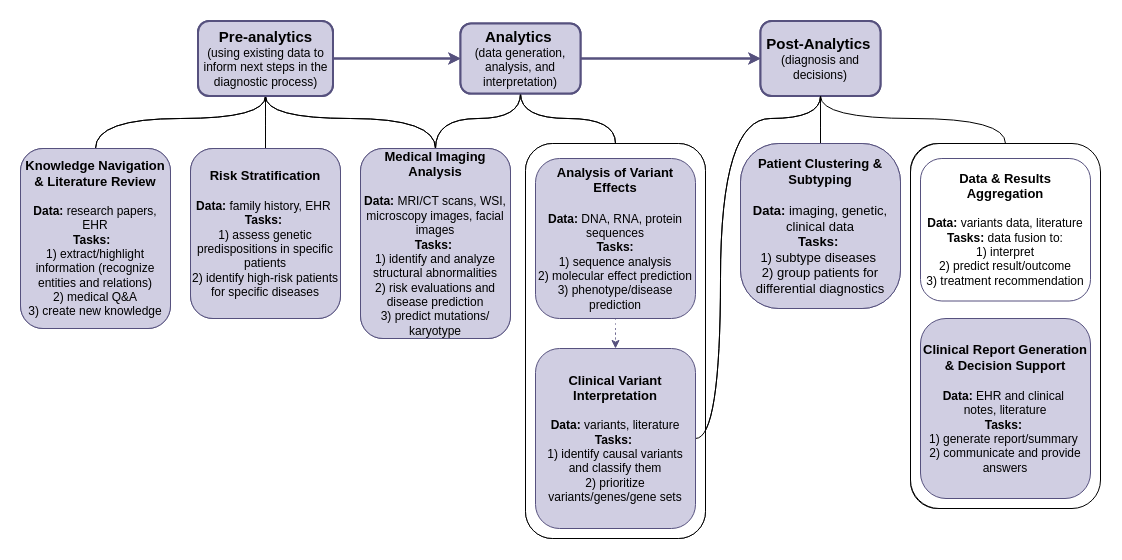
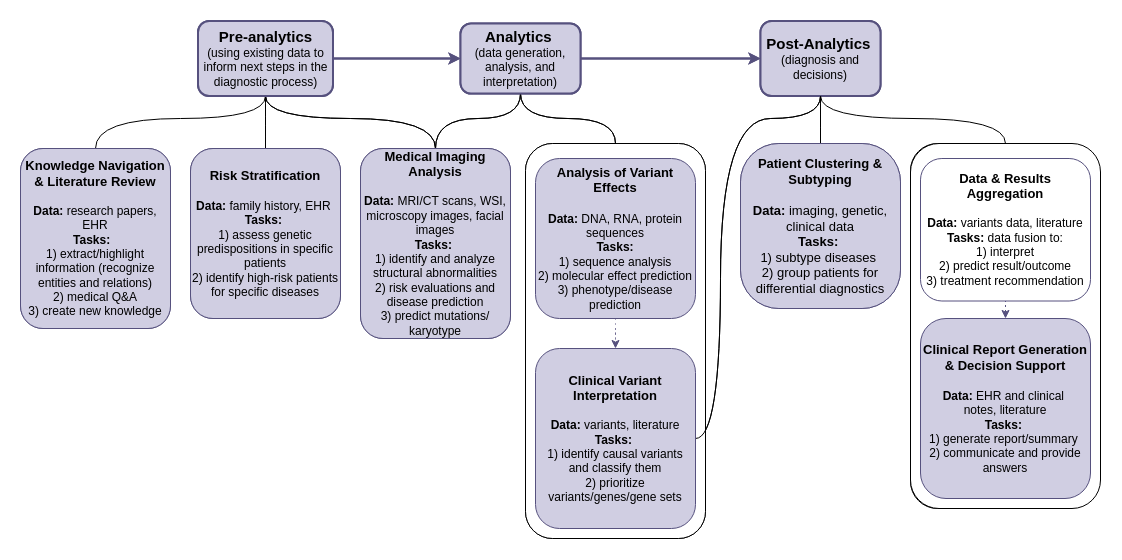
(240, 114) -> none
none -> (1006, 319)
